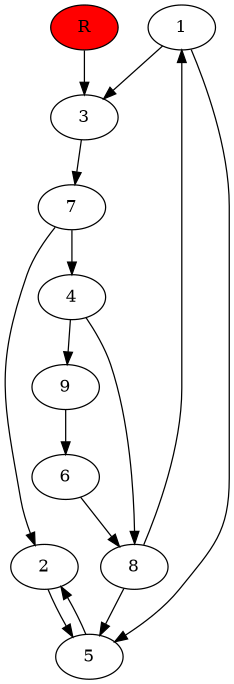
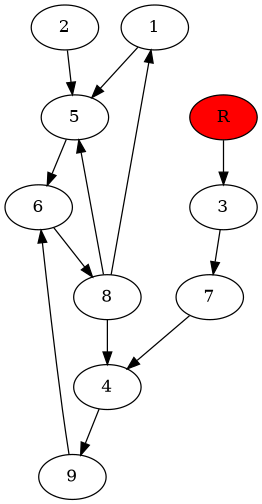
(138, 68) -> none
(6, 376) -> none
(124, 421) -> (107, 336)
(77, 616) -> (59, 156)
